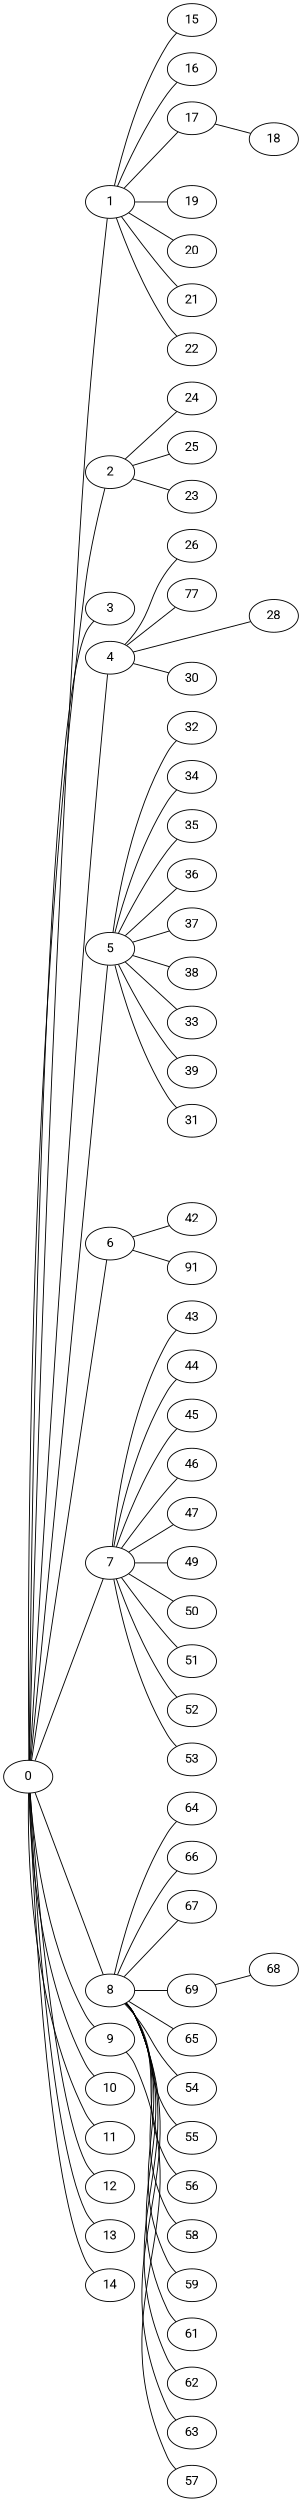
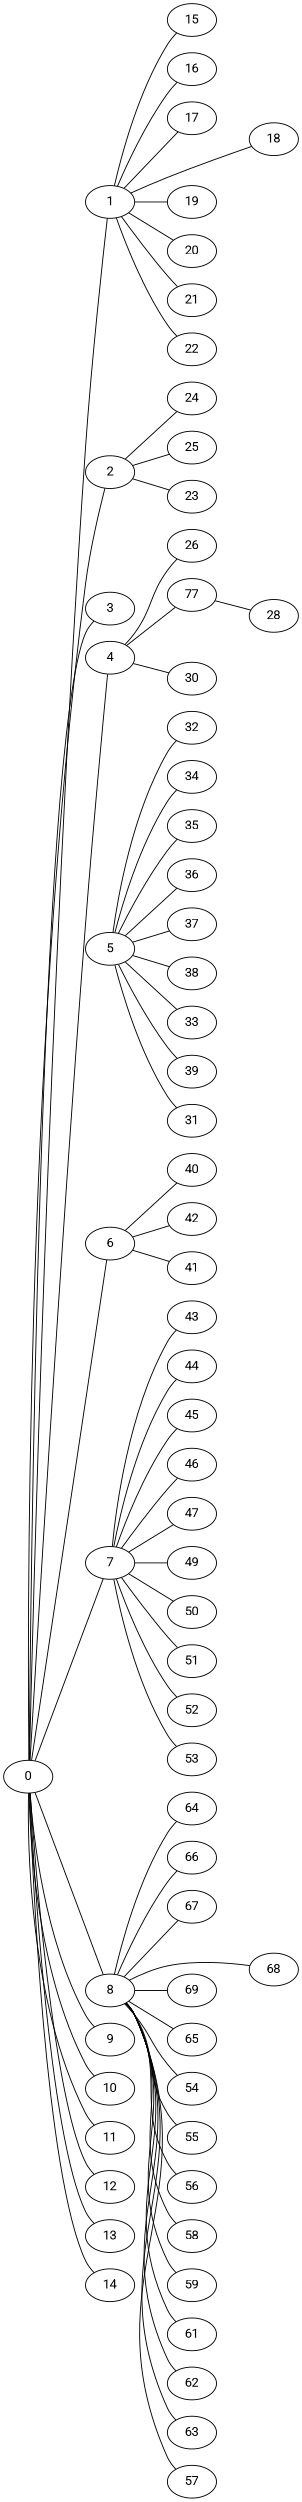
(233, 129) -> (191, 168)
(192, 637) -> (233, 605)
none -> (192, 1170)
(192, 1268) -> (192, 1268)
(69, 1363) -> none
(233, 1980) -> (188, 1963)
(158, 2207) -> (140, 2332)
